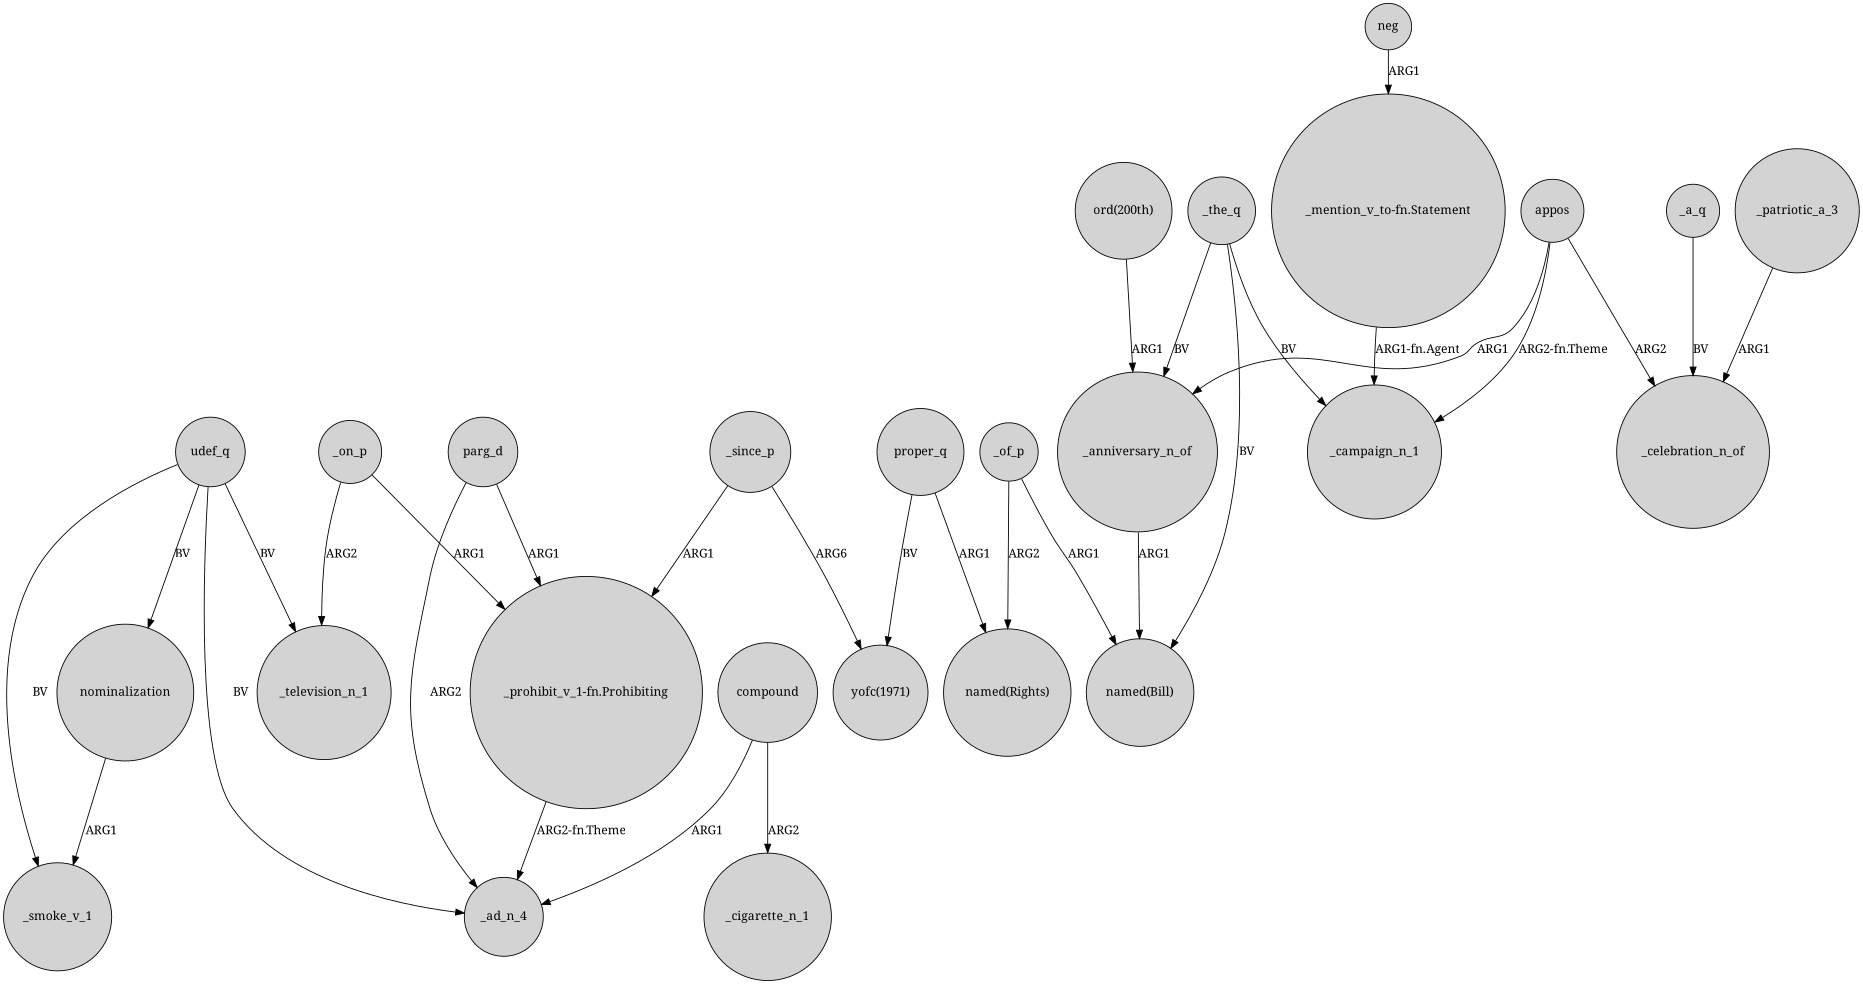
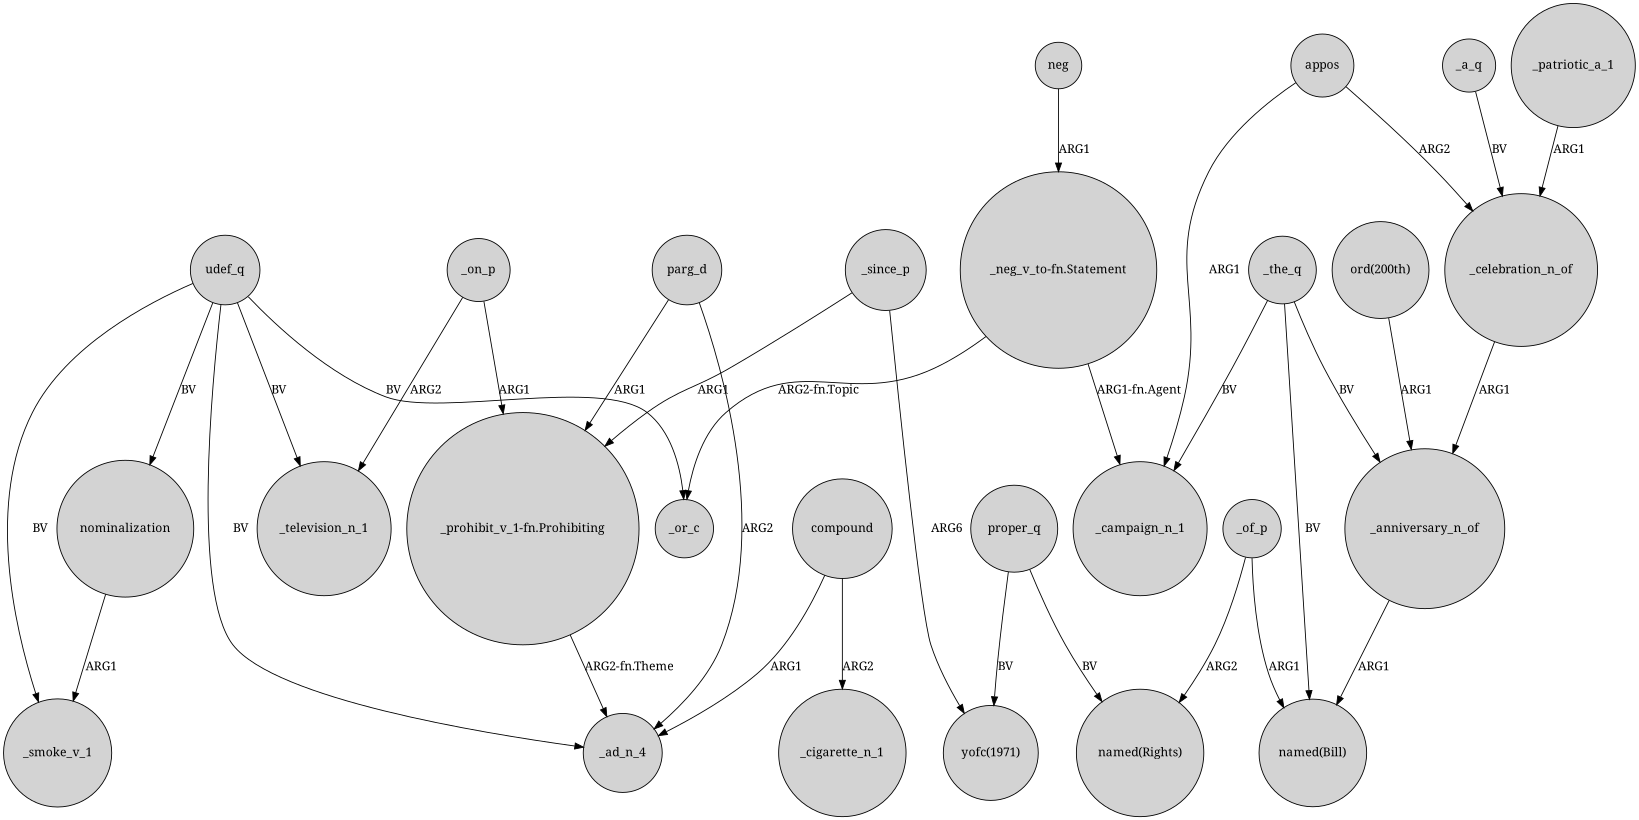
(1388, 211) -> (1059, 270)
(1797, 211) -> (1573, 66)
(1563, 350) -> (1225, 270)
(1405, 368) -> (1475, 393)
none -> (684, 529)
(975, 554) -> (1090, 667)
